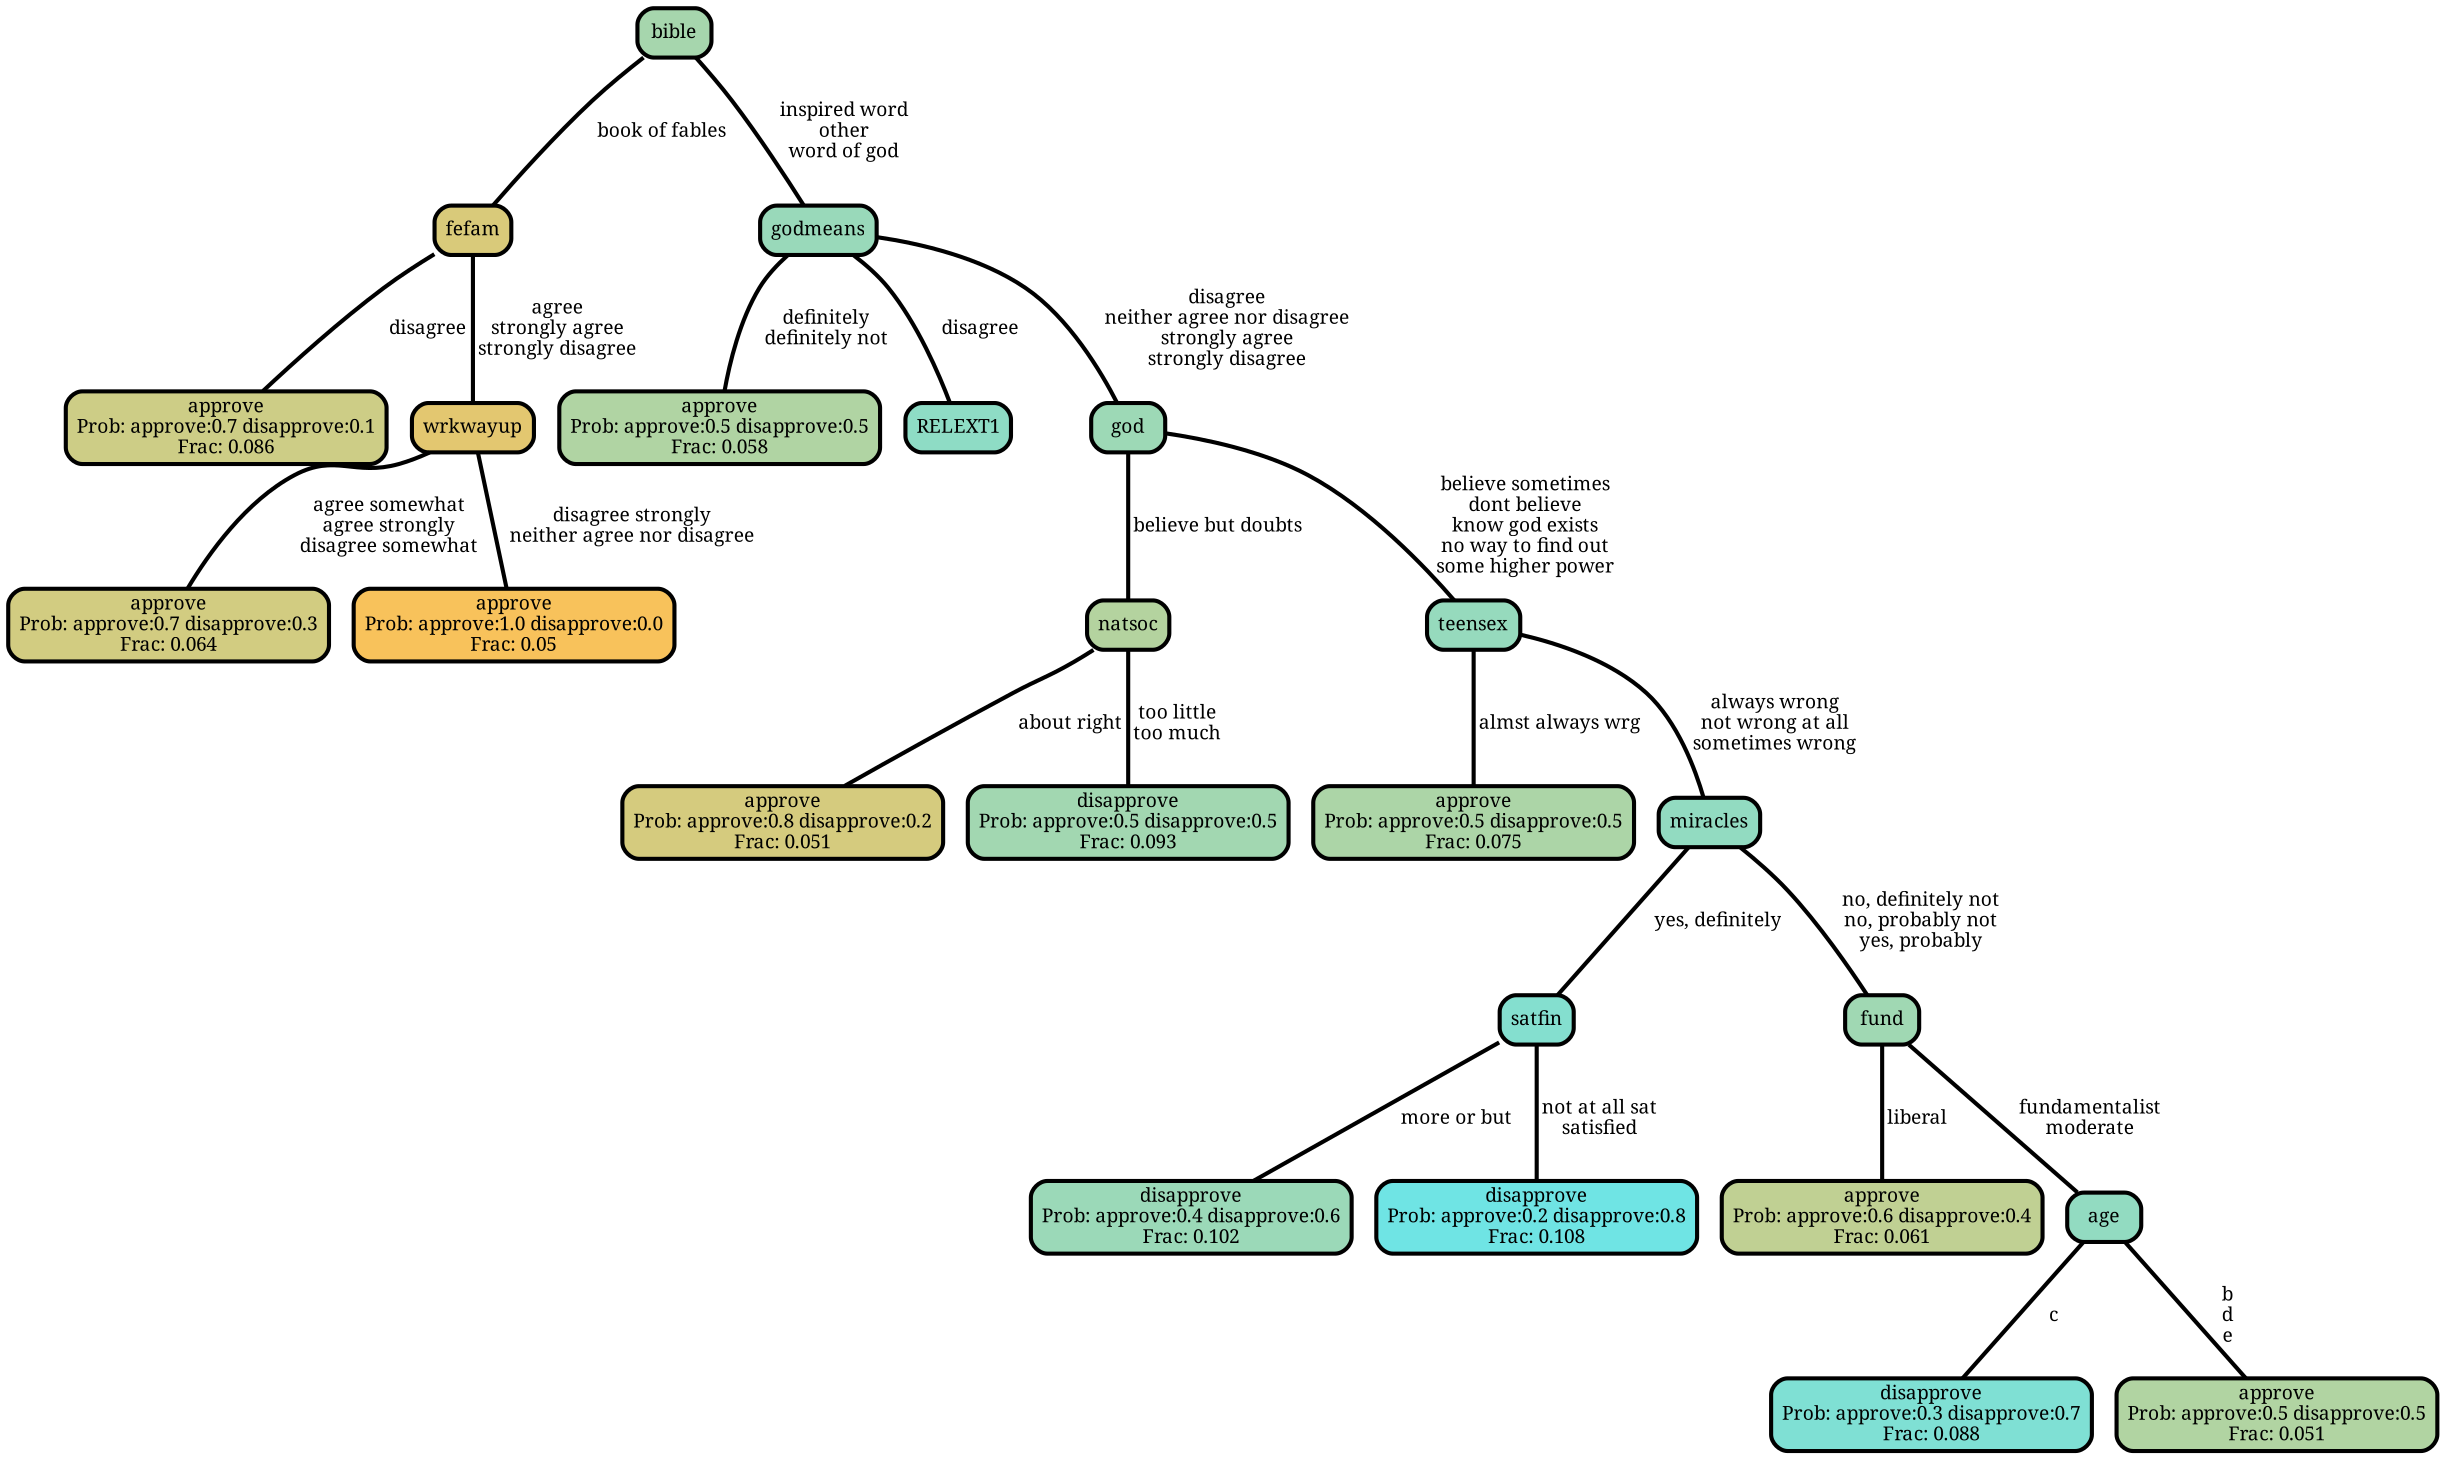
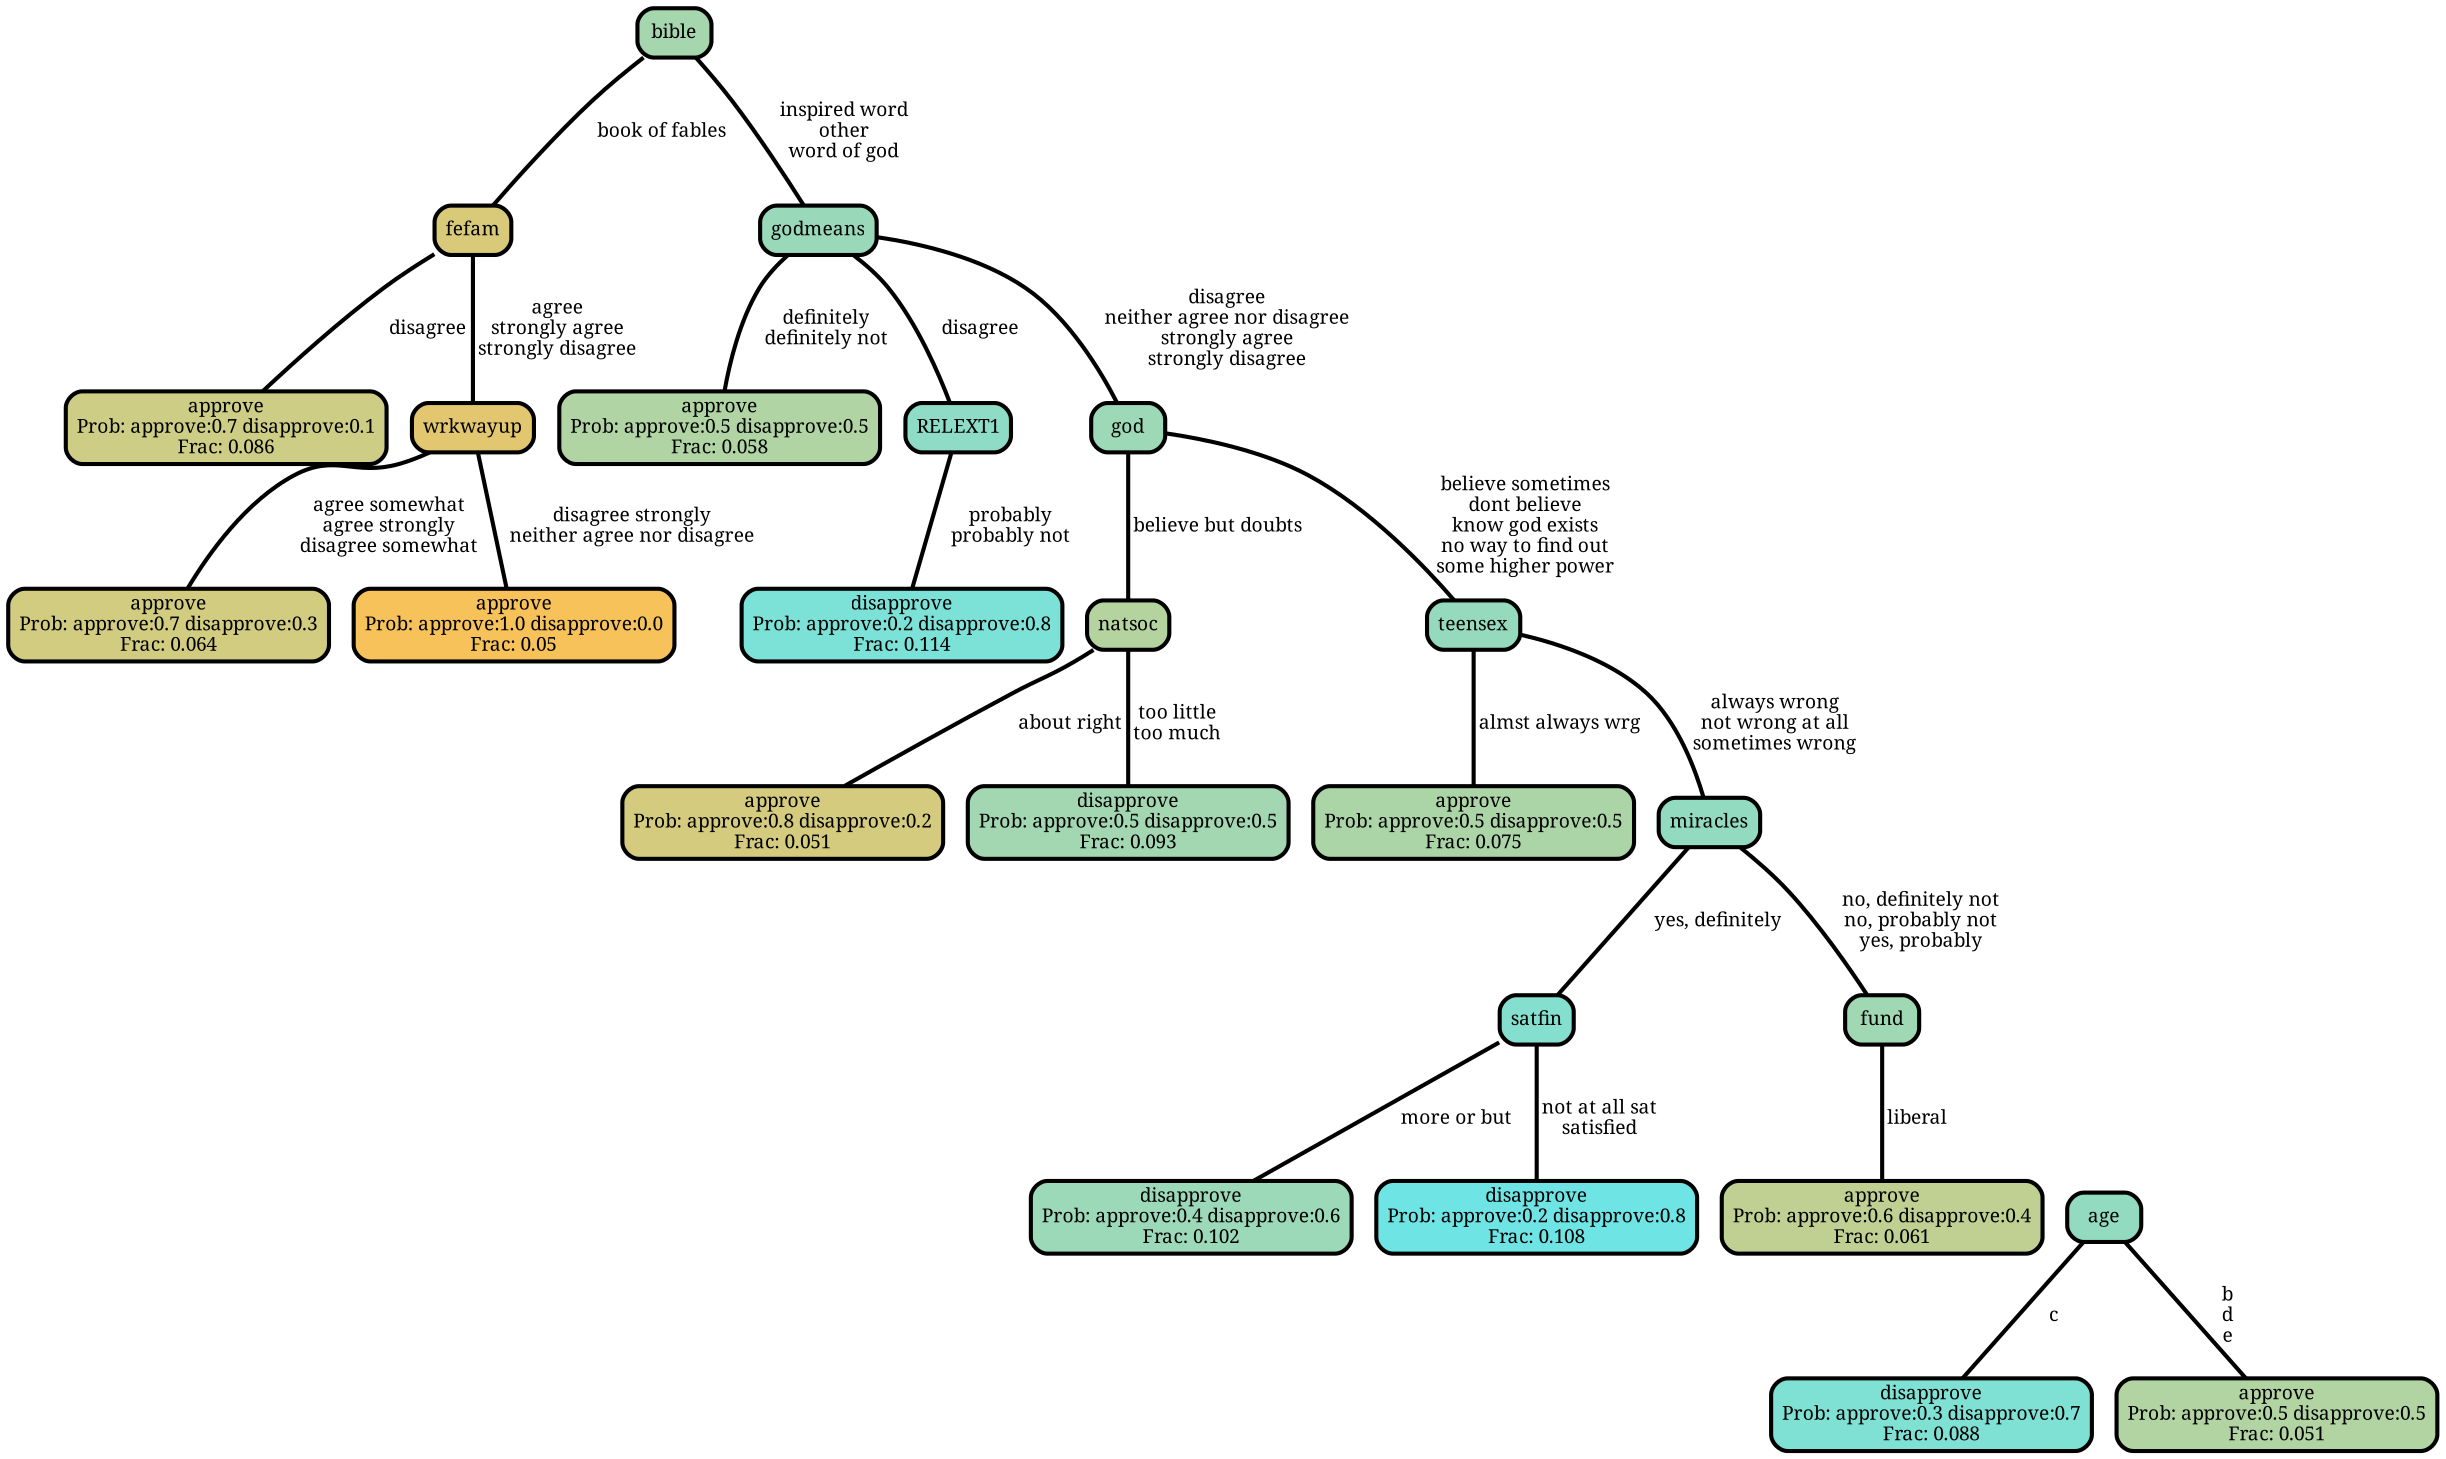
none -> (902, 625)
(1993, 1119) -> none
